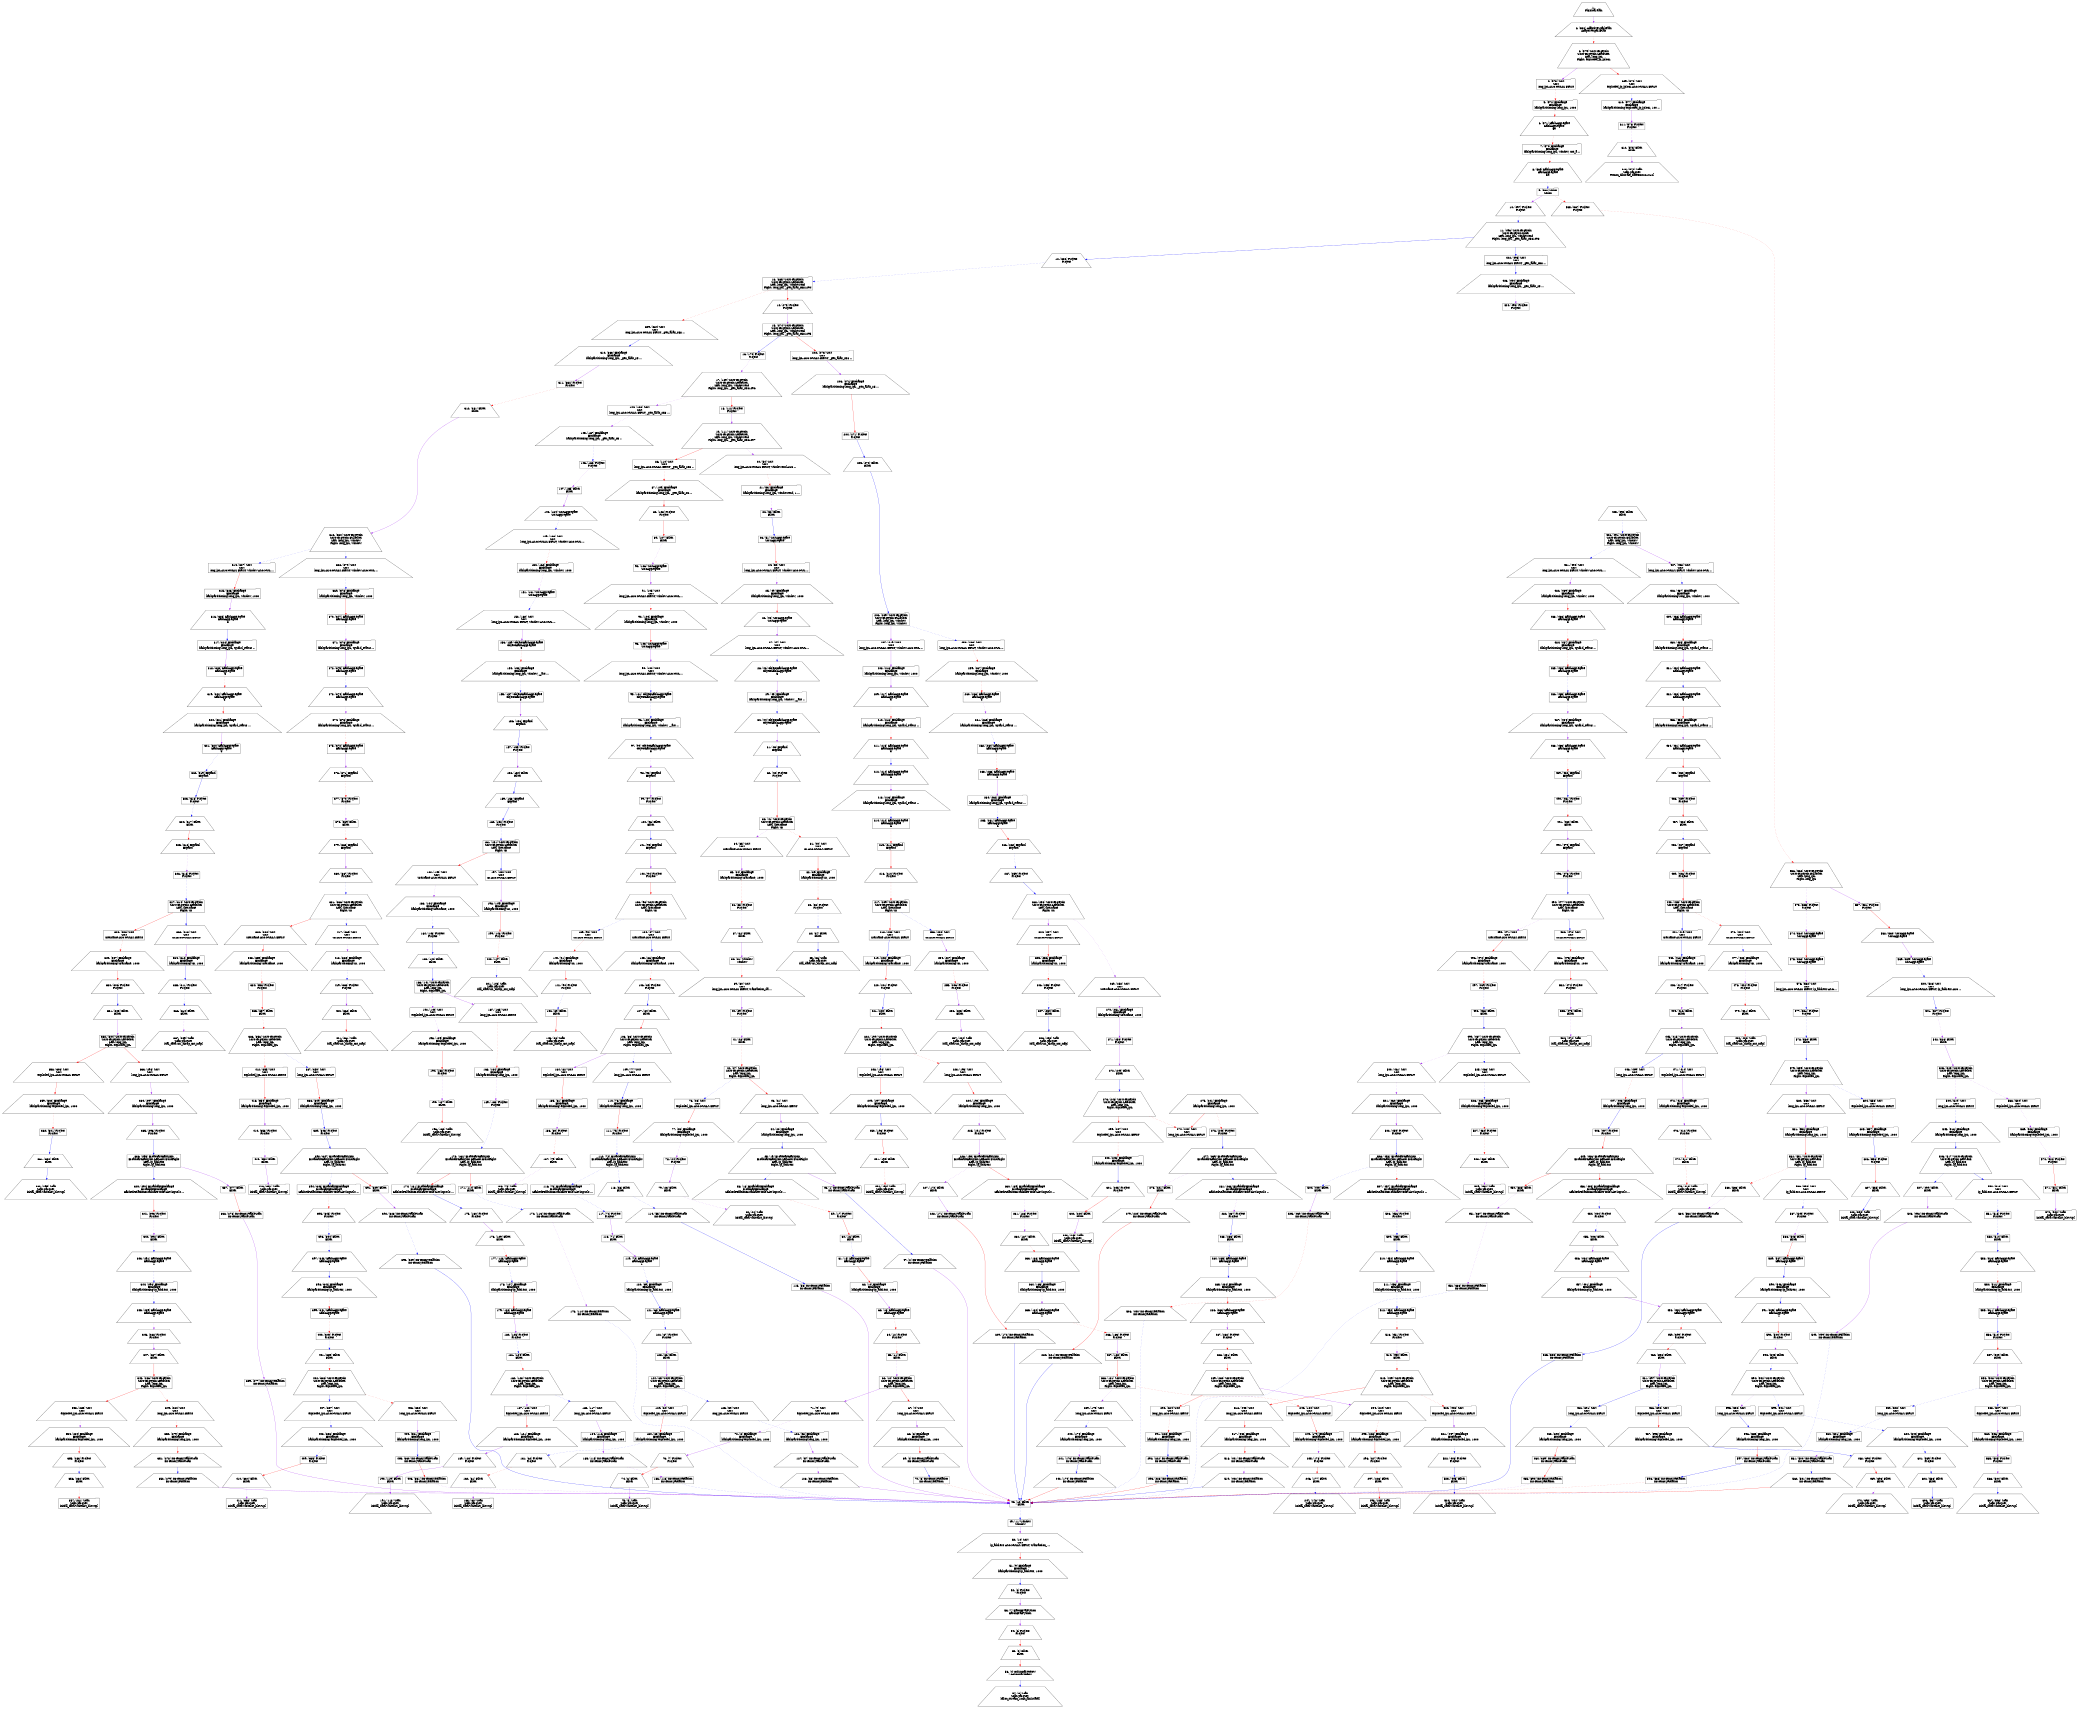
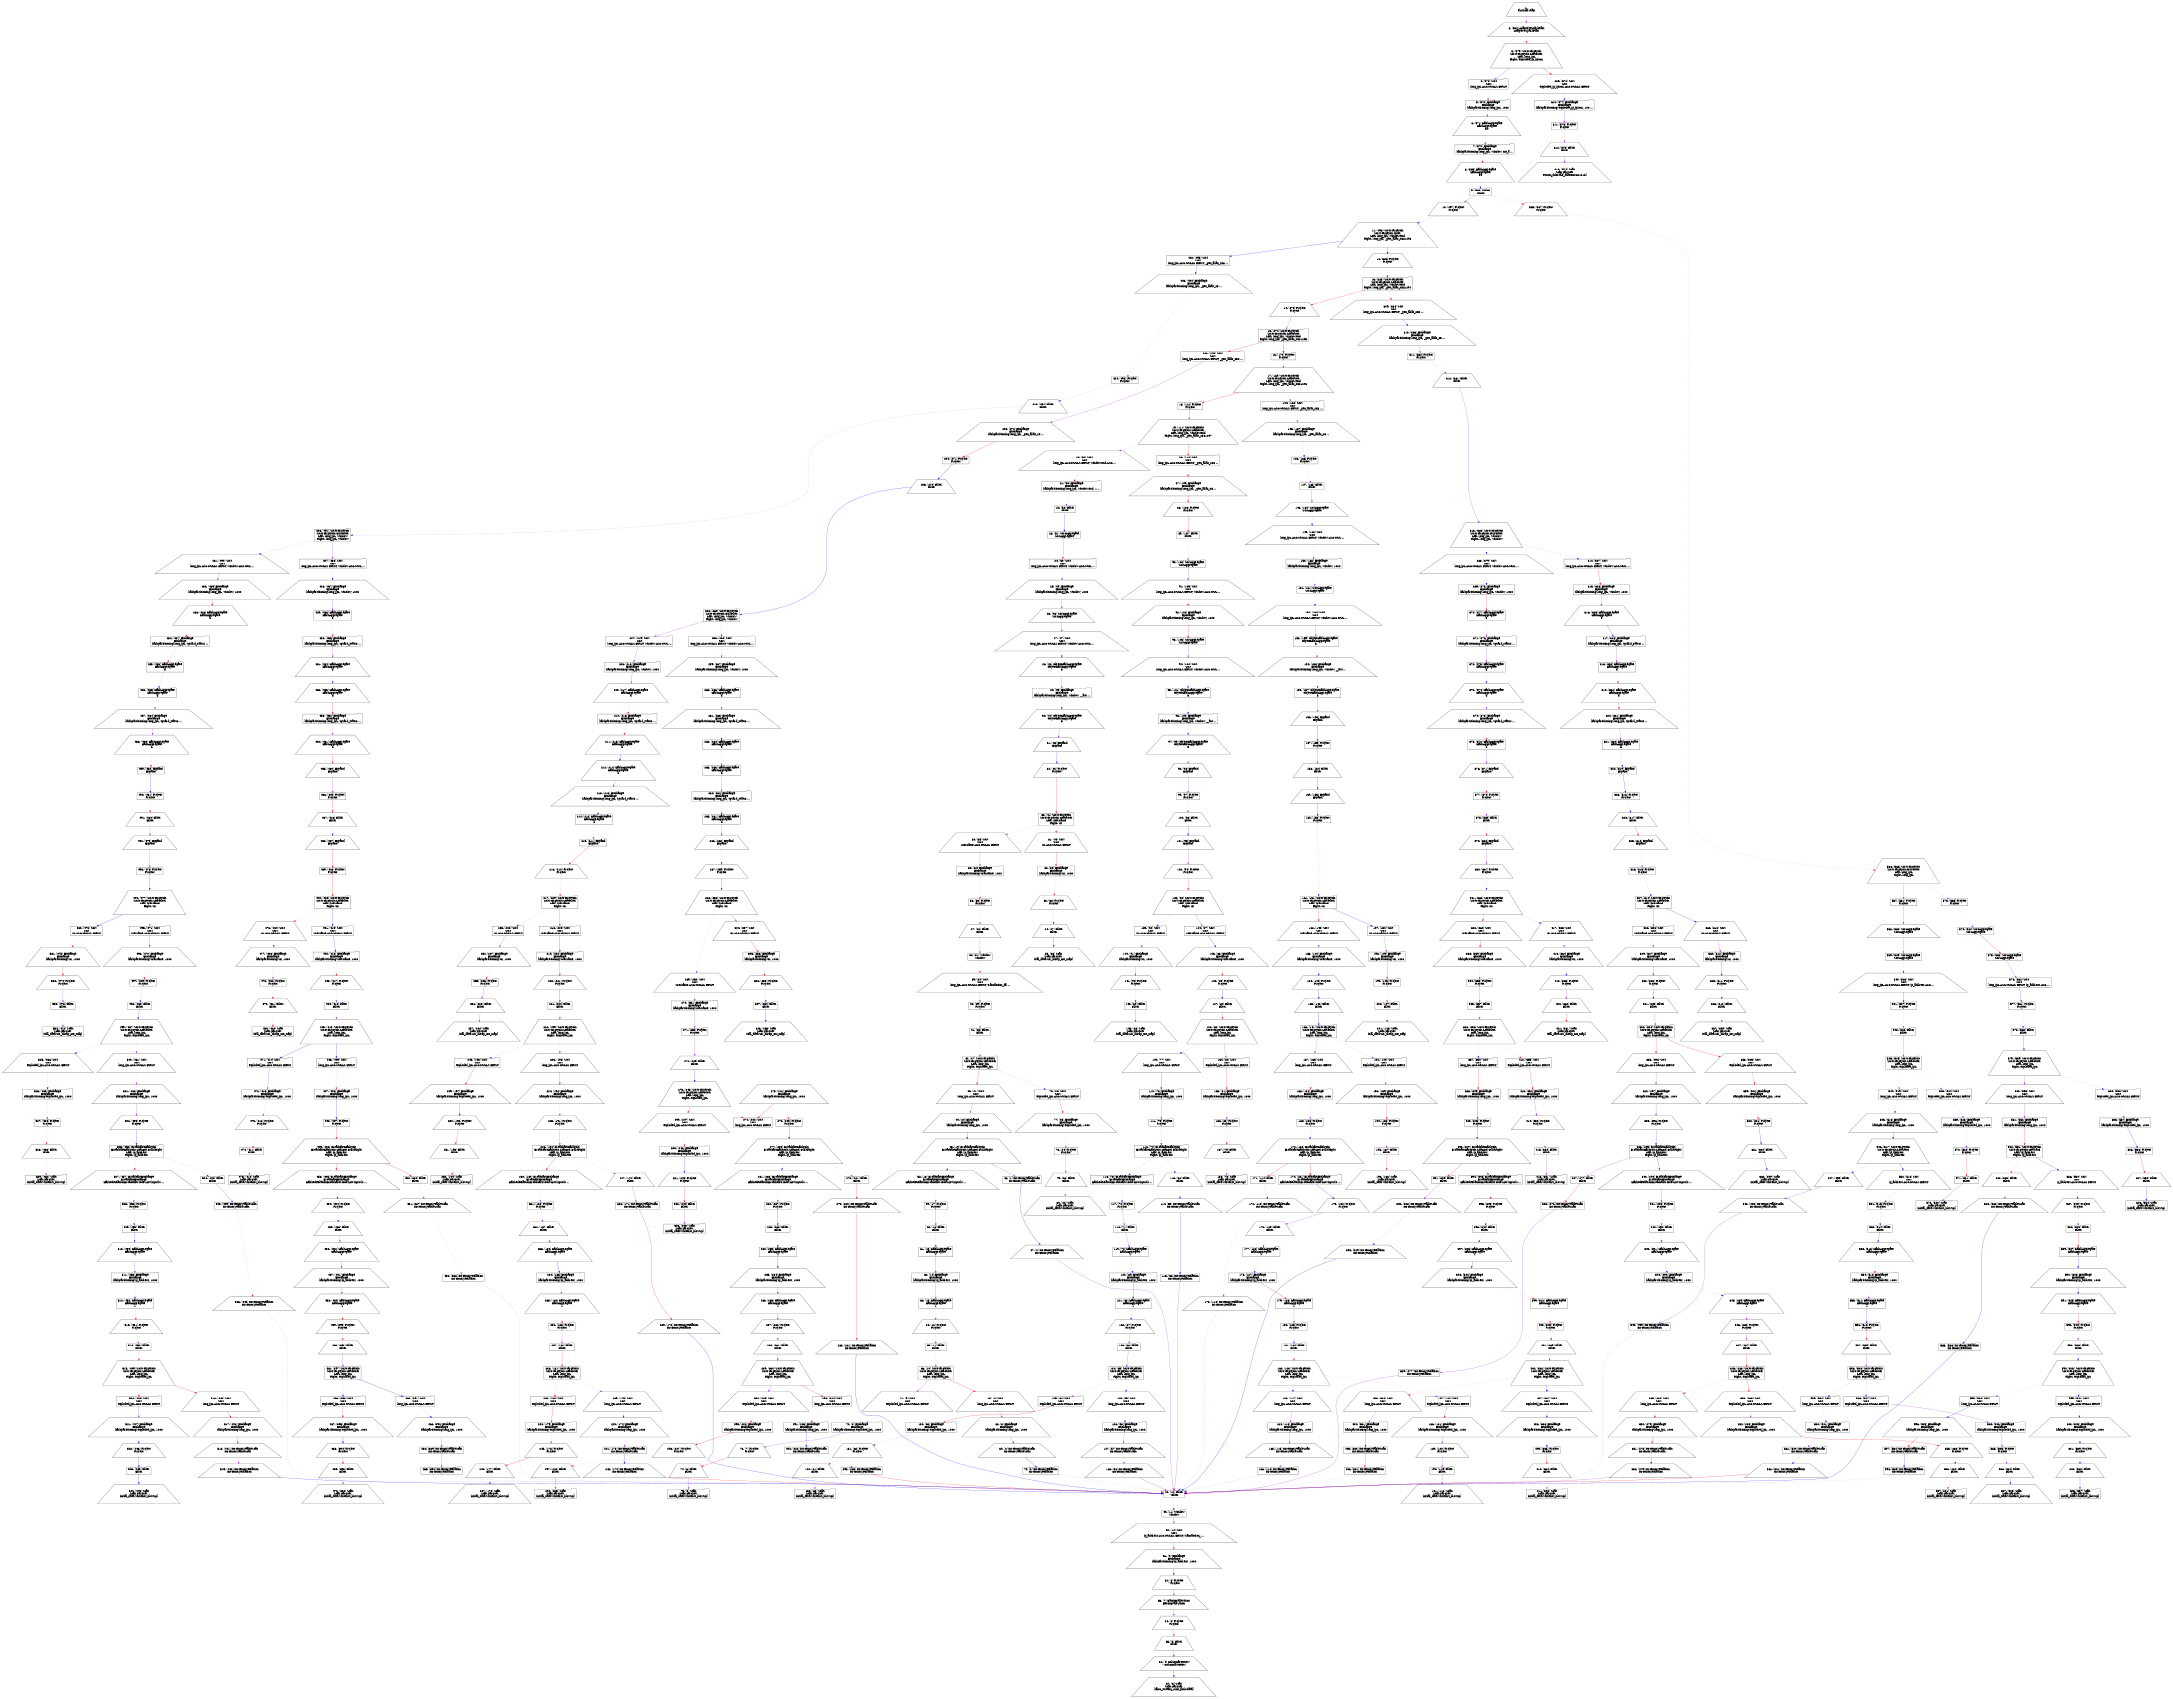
none -> (1087, 392)
